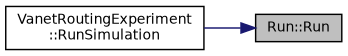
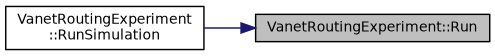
(299, 28) -> (373, 28)
